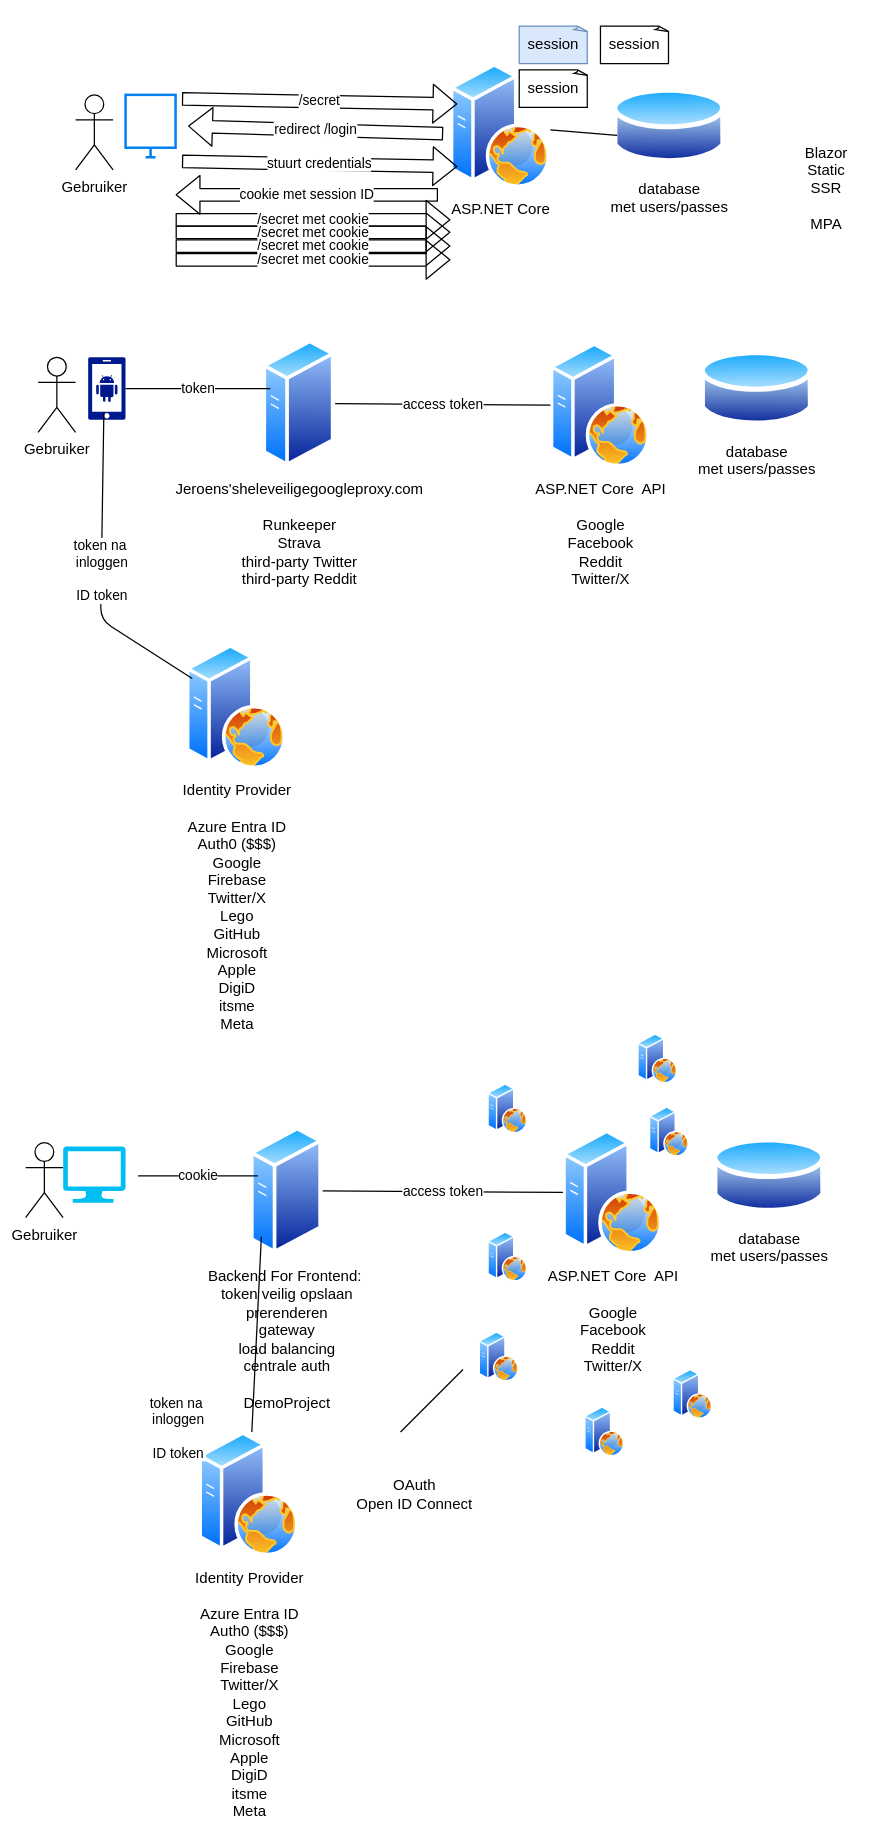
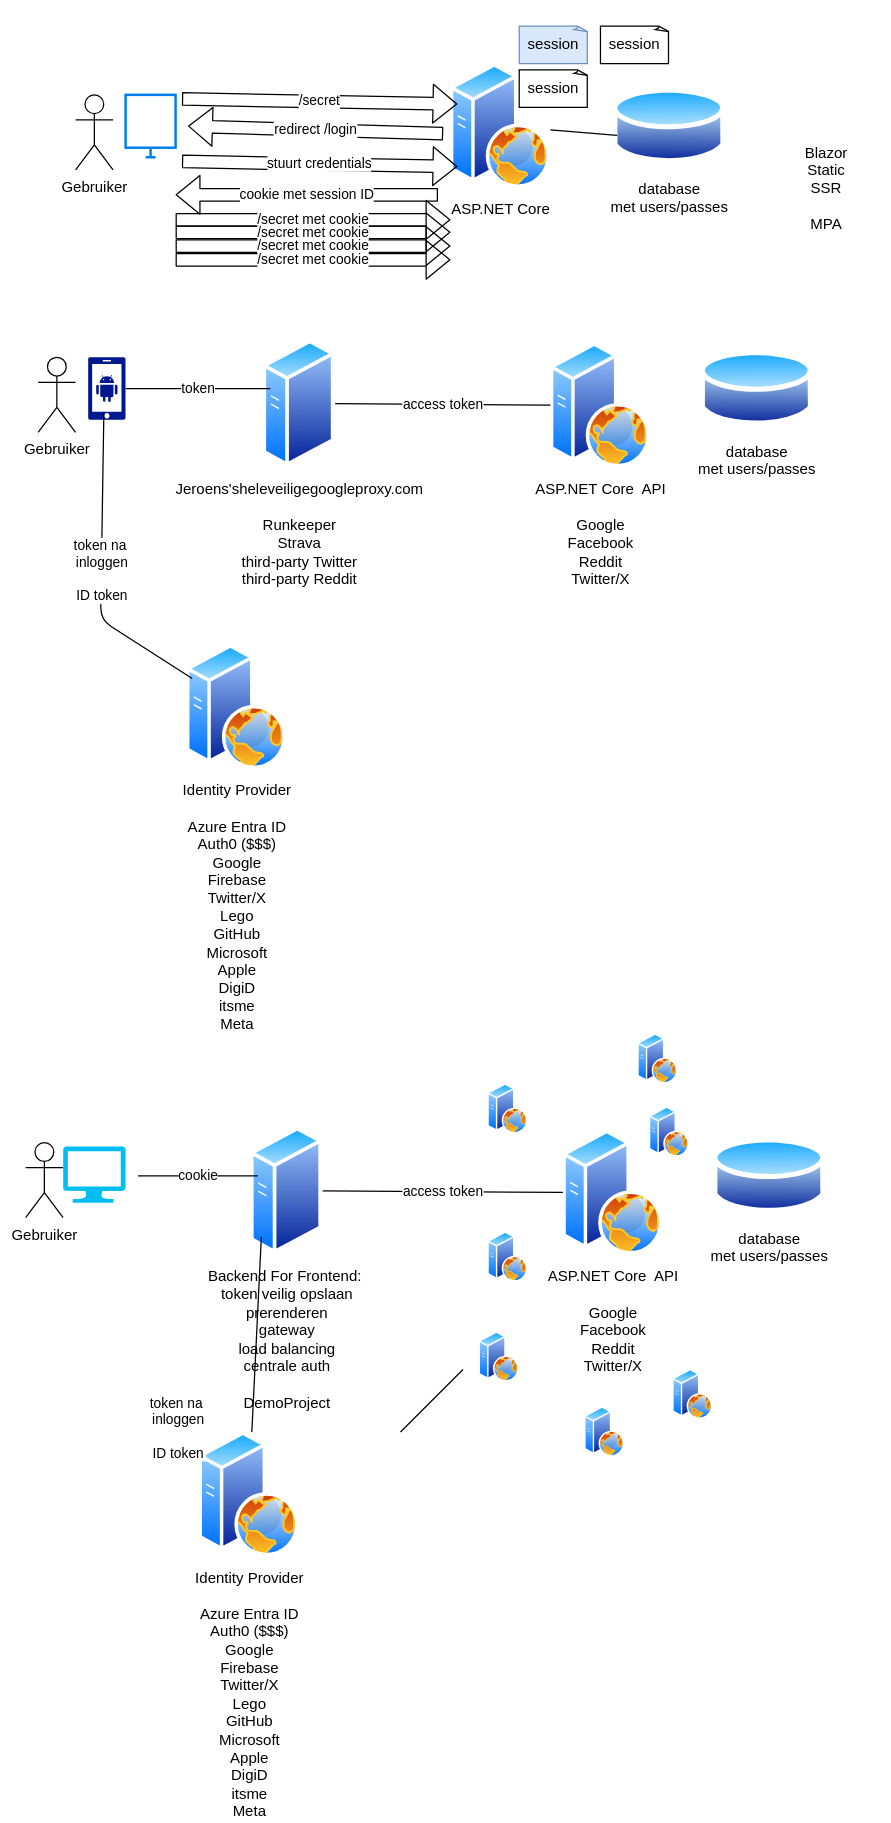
(415, 1494) -> none
